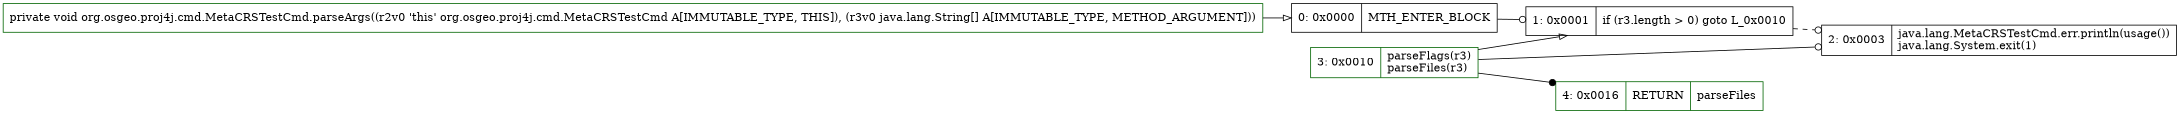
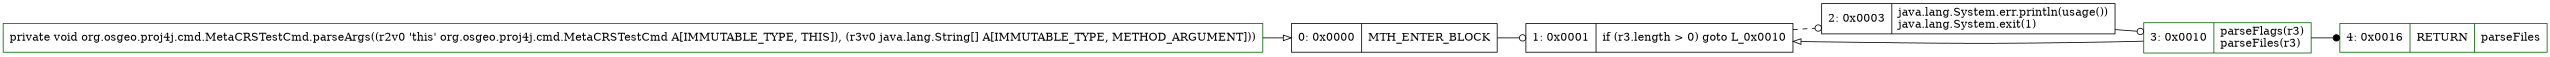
(2034, 34) -> (2003, 12)
(1647, 53) -> (2126, 30)
